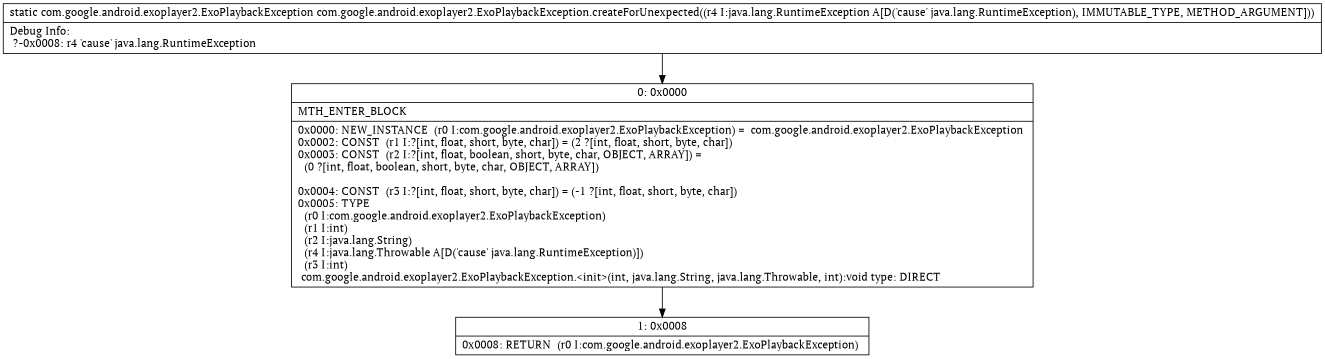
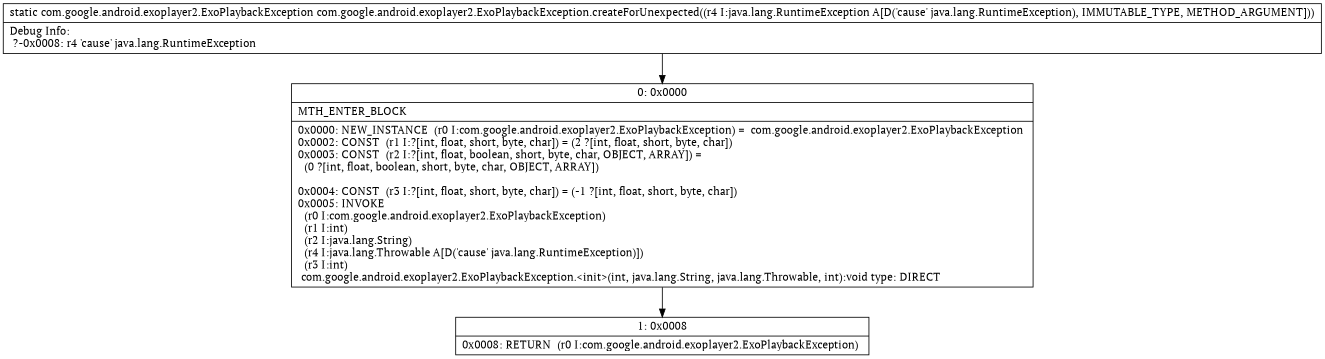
(337, 204) -> (345, 204)
